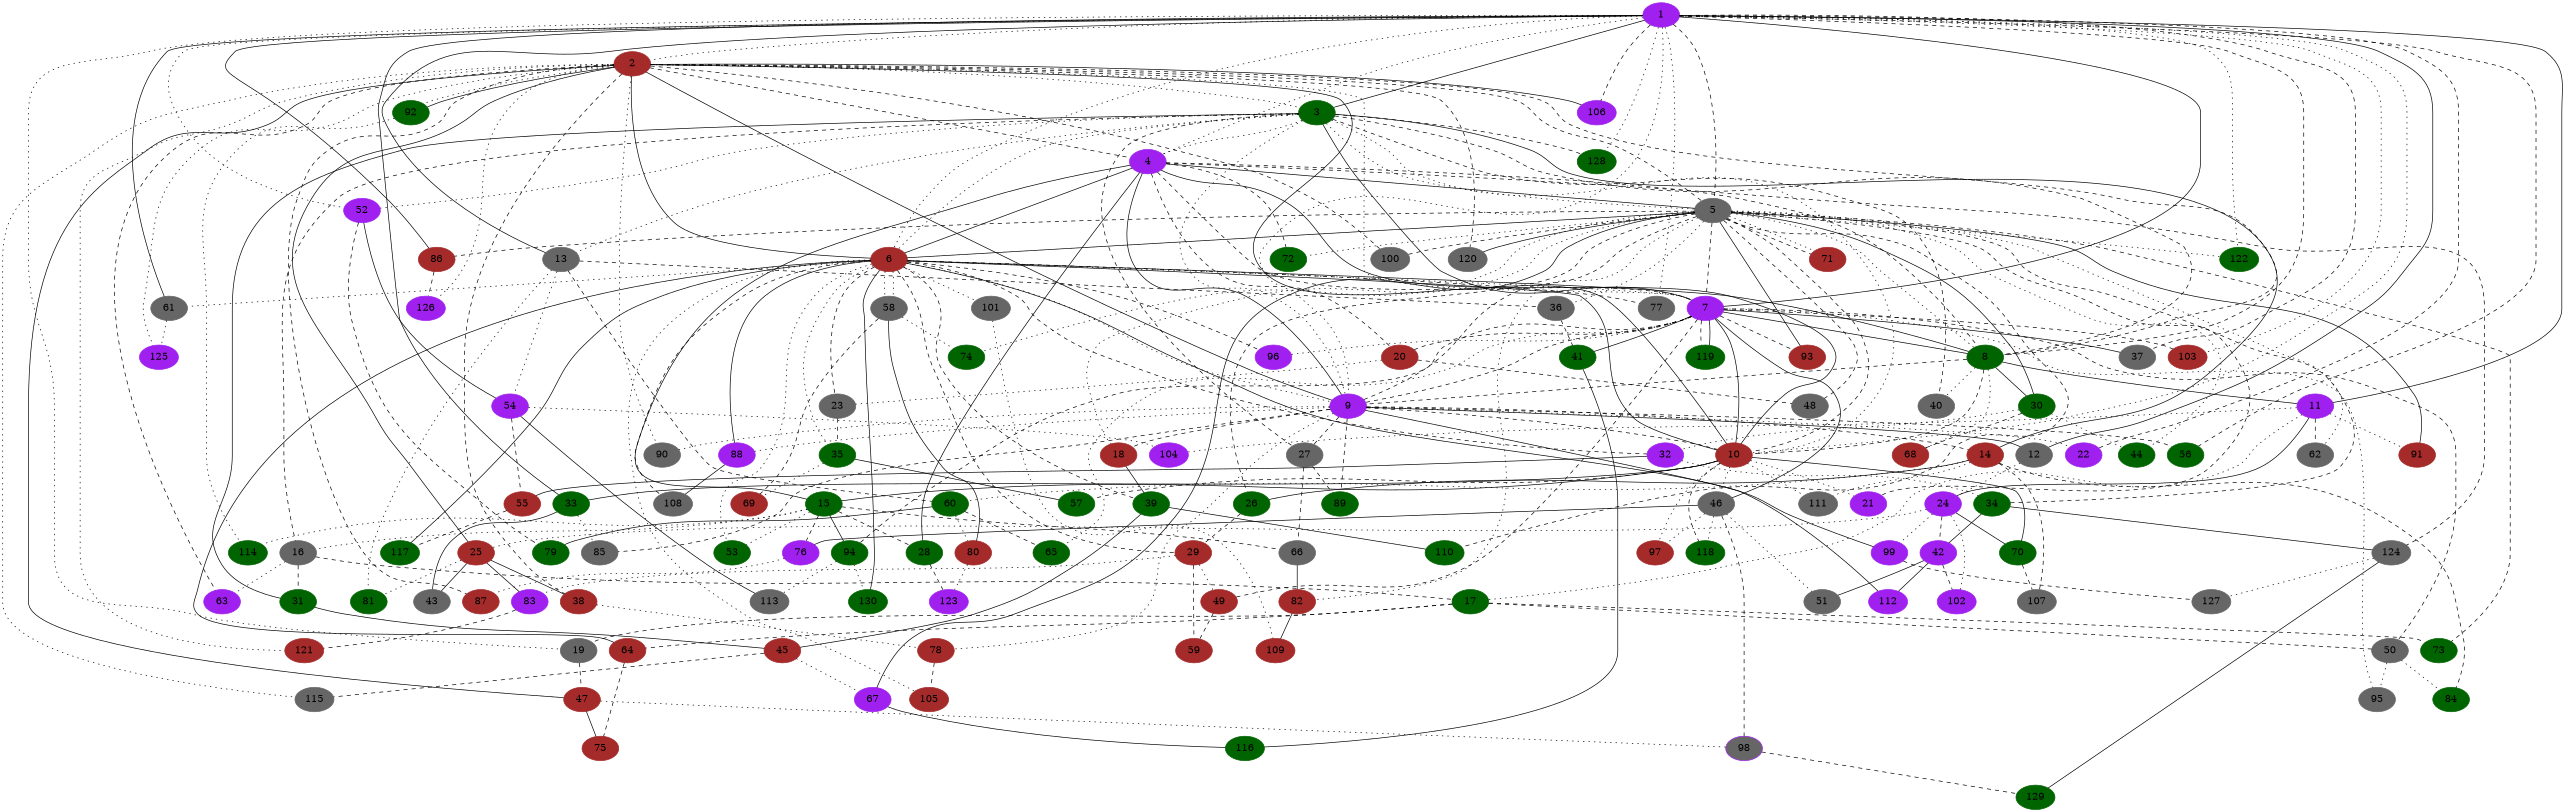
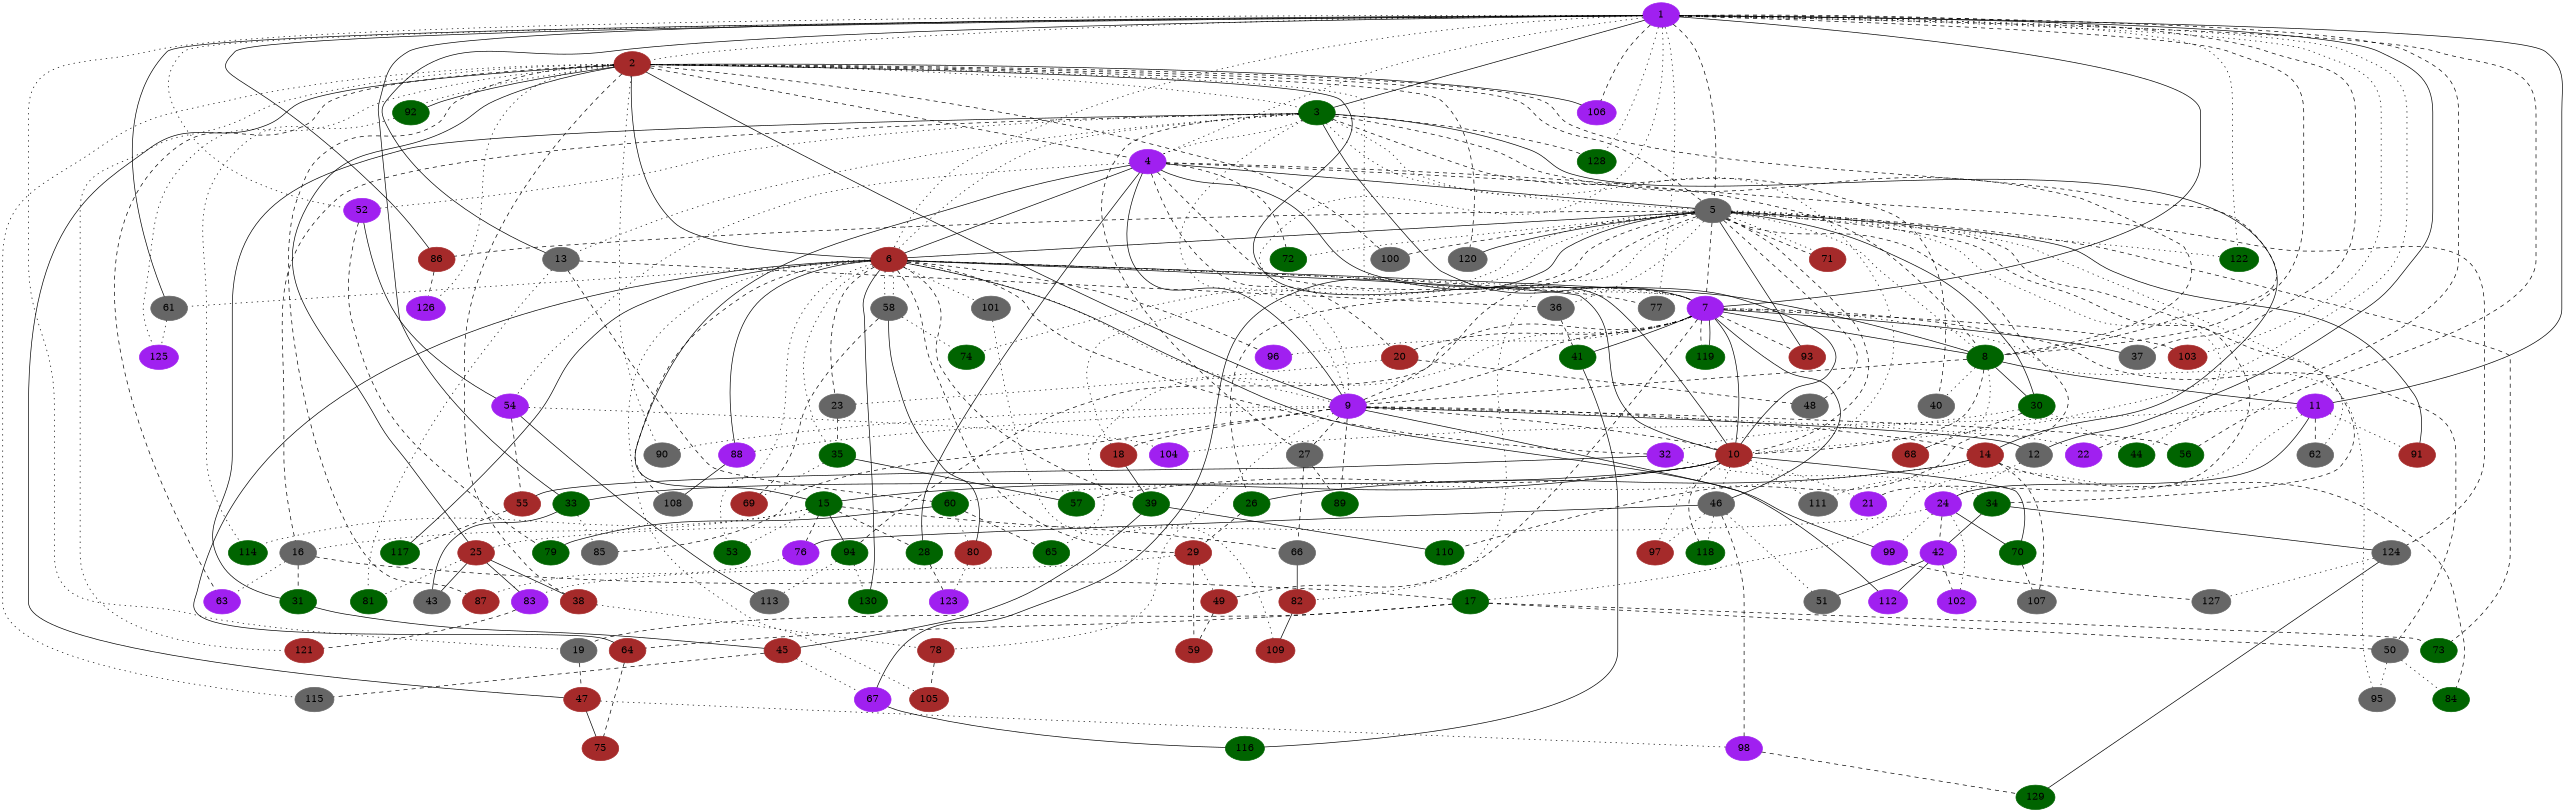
(536, 333) -> (792, 202)
(1744, 748) -> (1744, 748)
